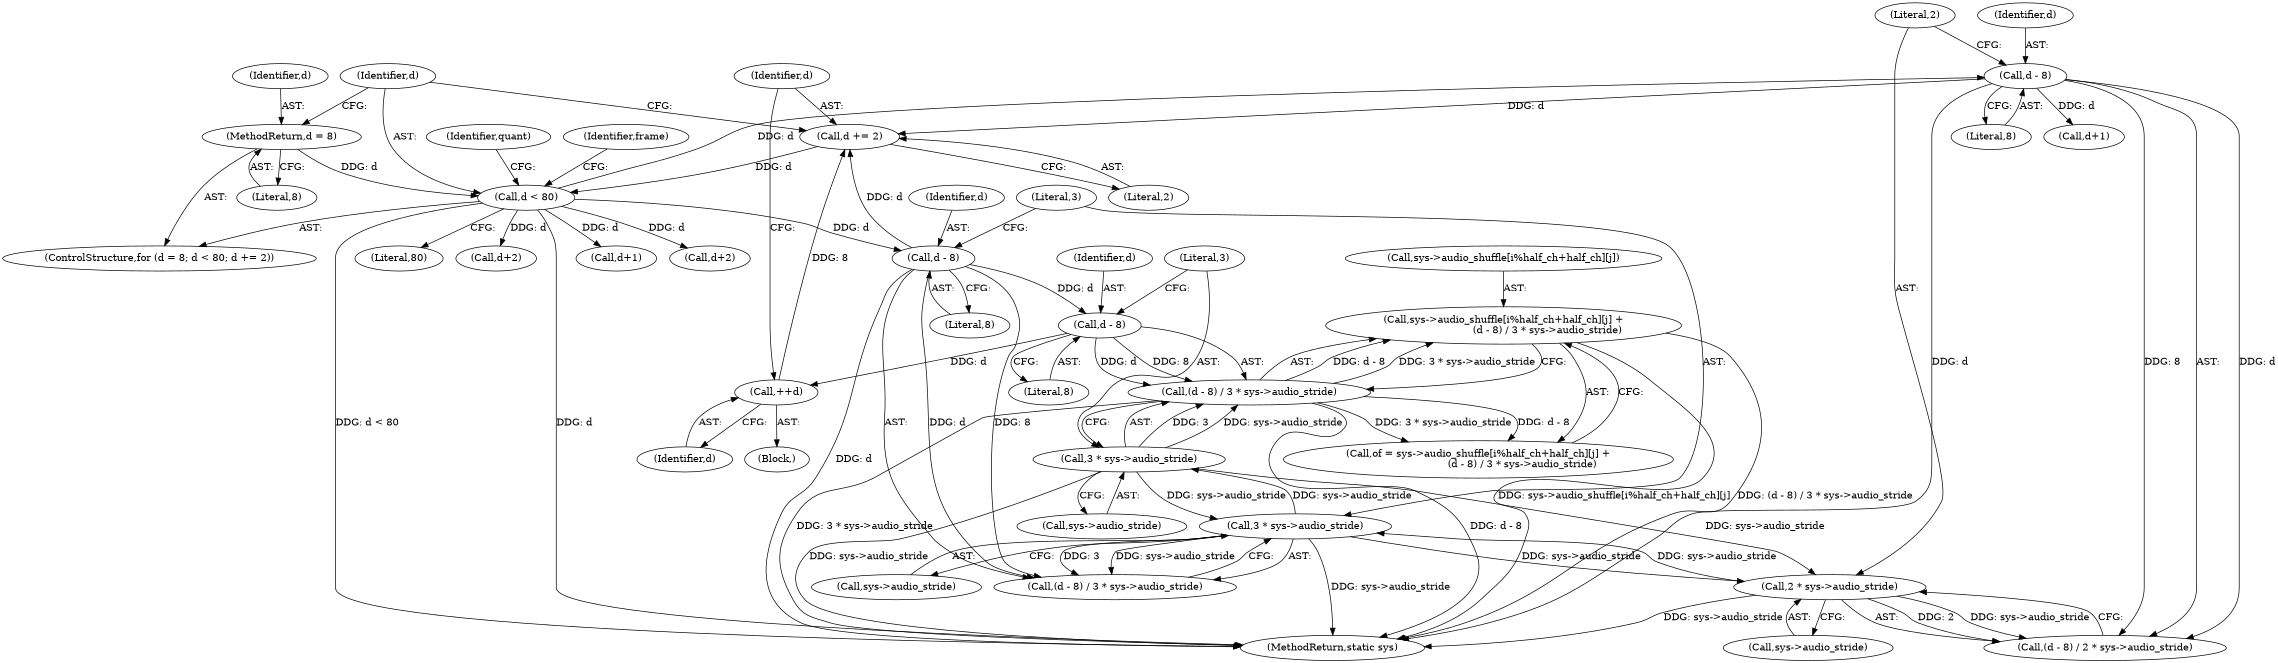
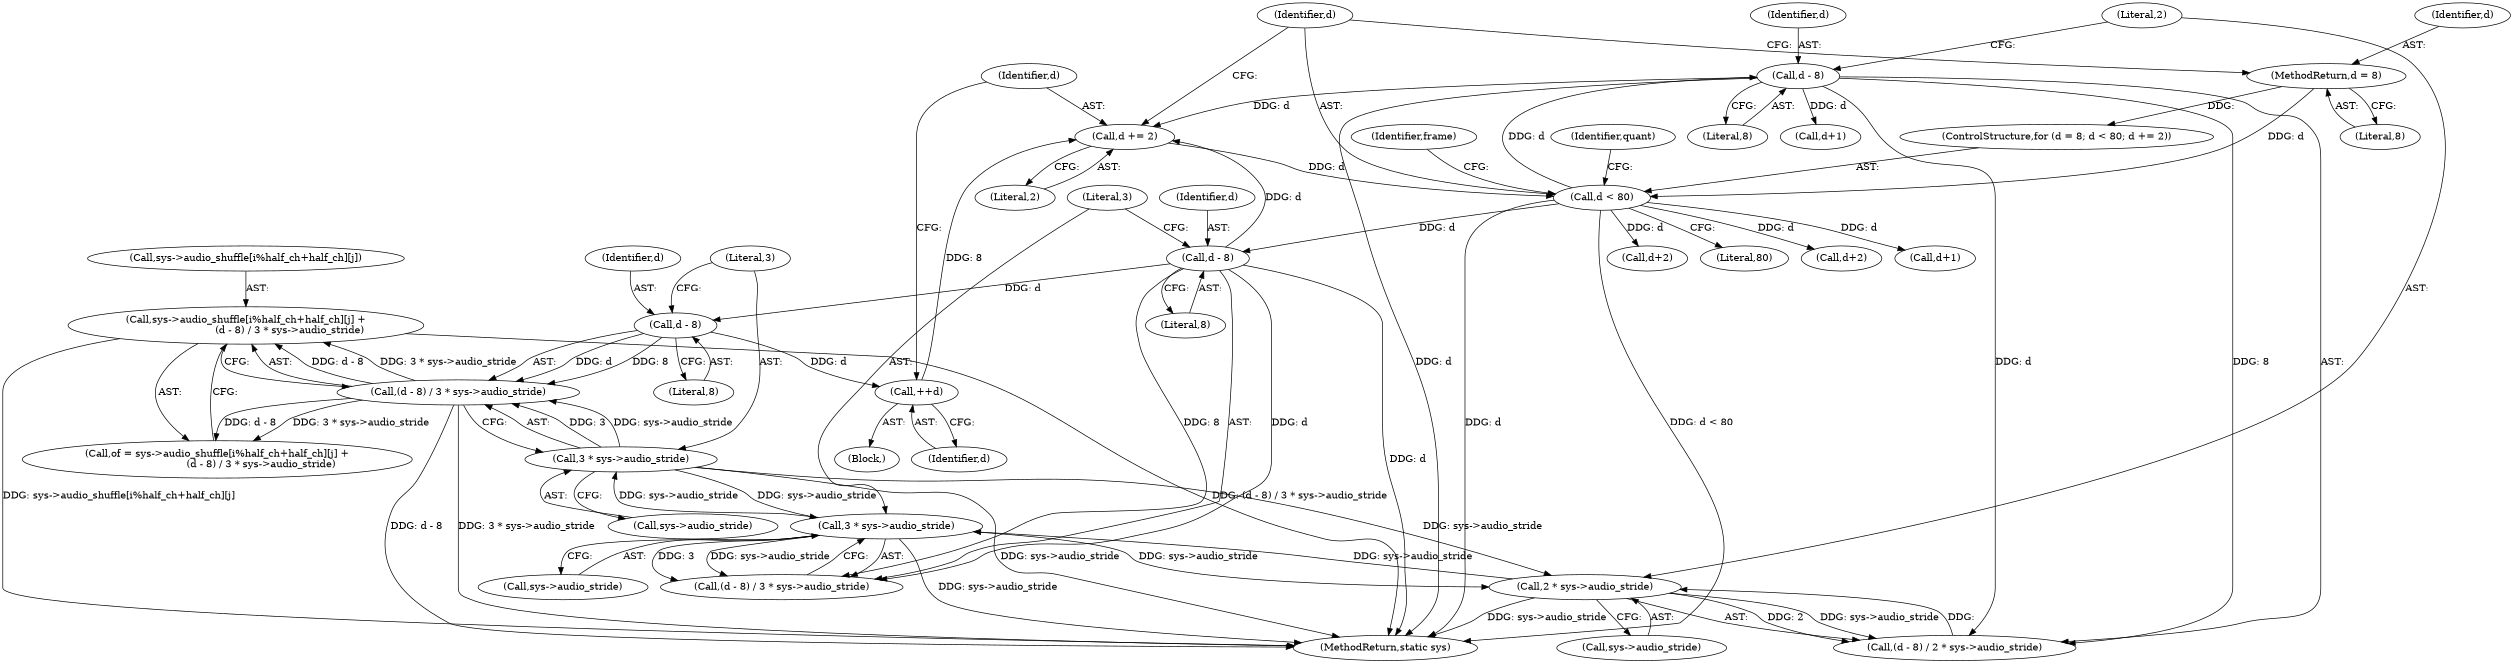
(217, 198) -> (2223, 107)
(342, 216) -> (1815, 169)
(2112, 618) -> (1963, 618)
